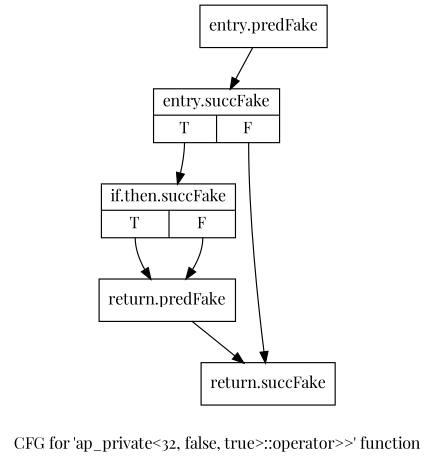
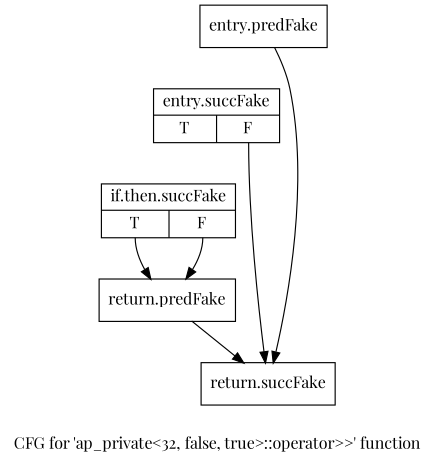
(244, 63) -> (297, 199)
(183, 158) -> none
